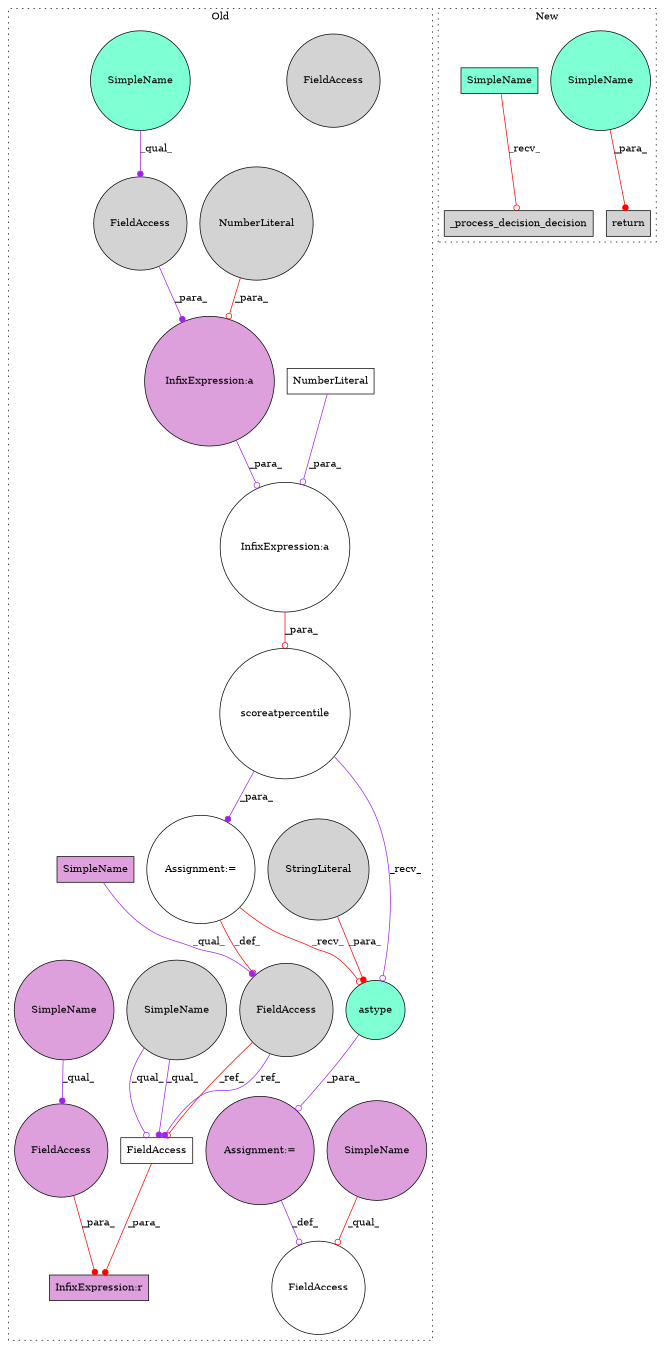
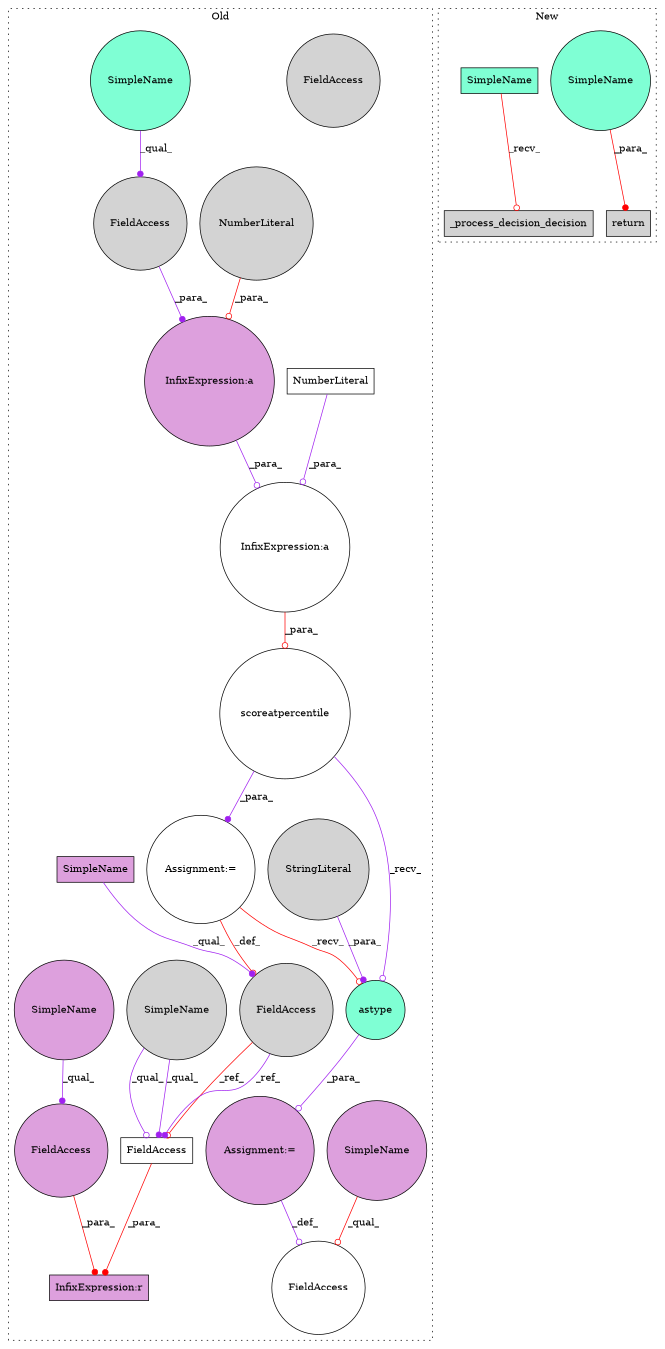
(350, 947) -> (350, 947)
